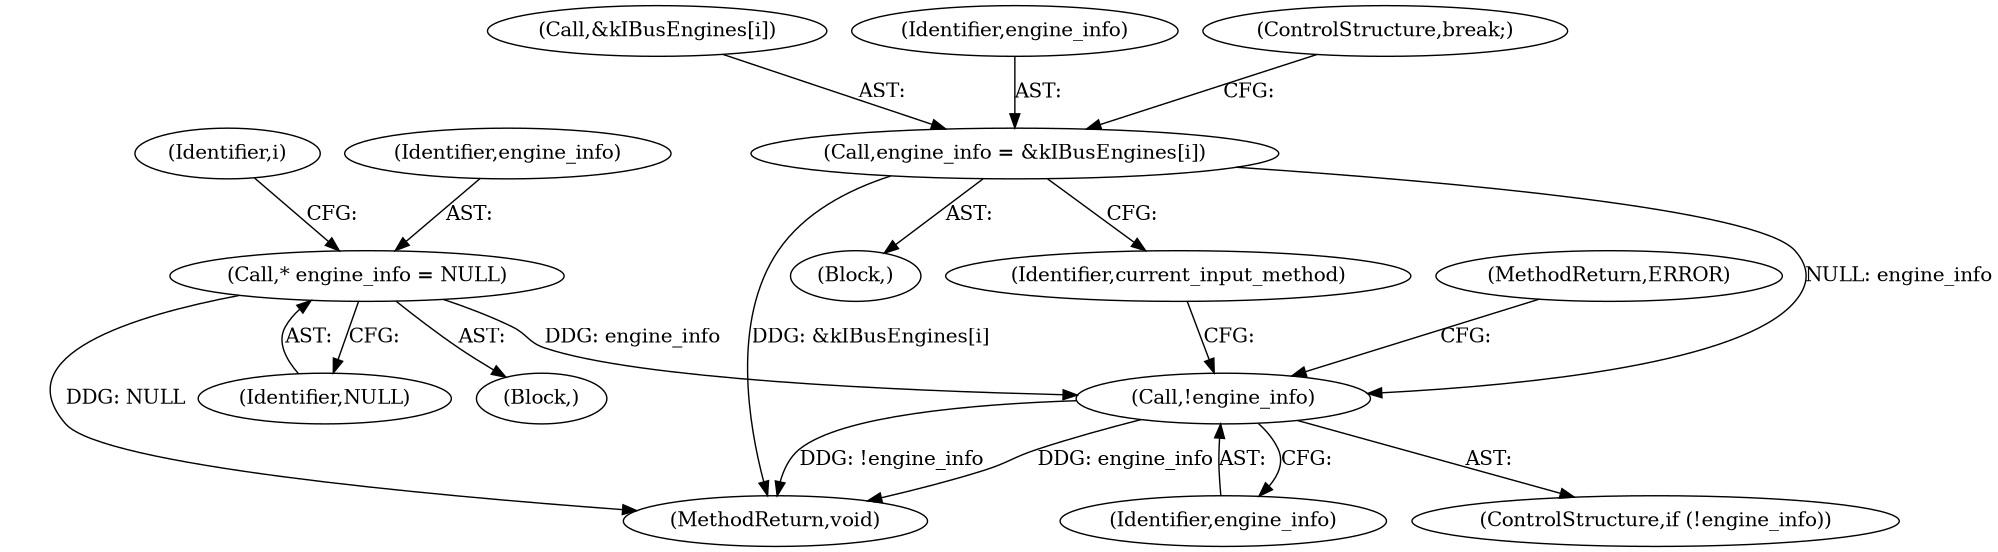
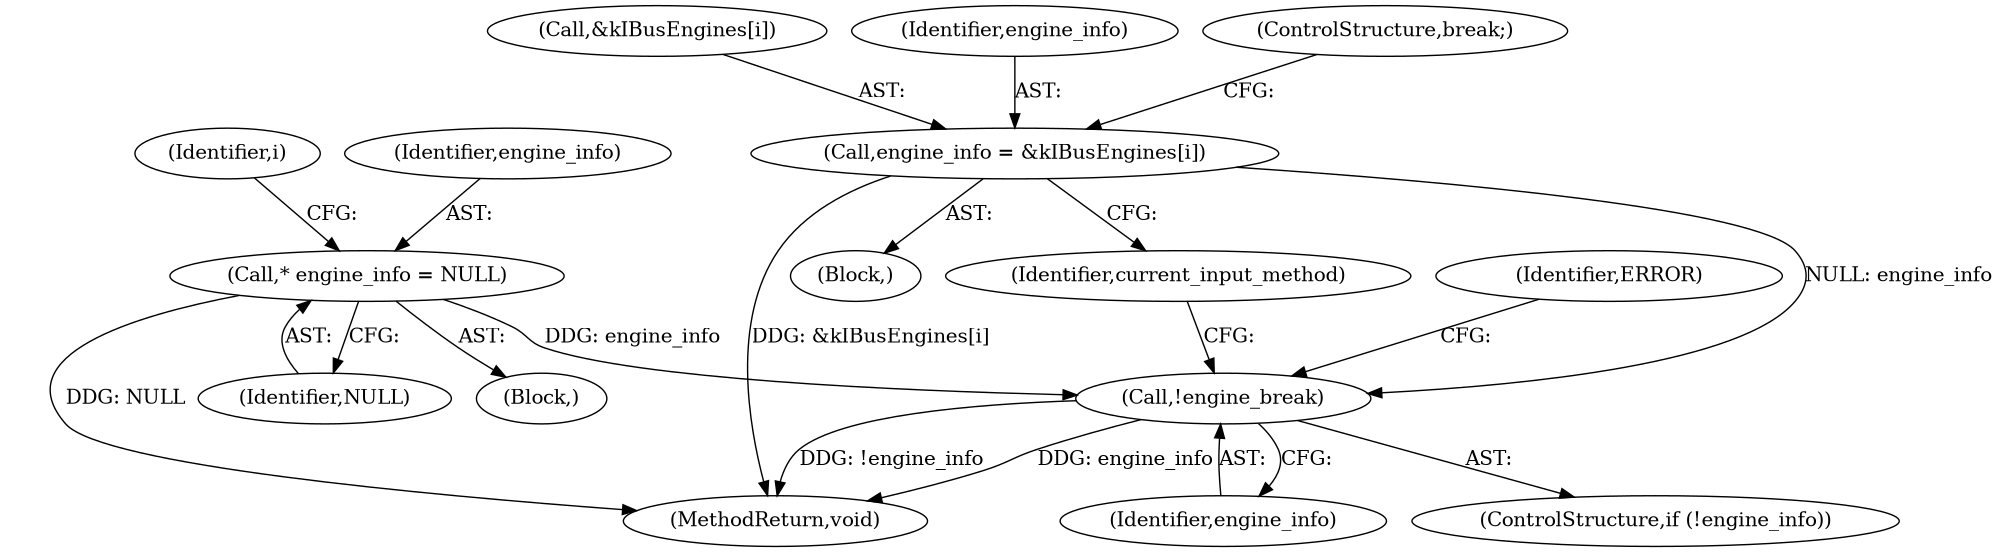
(1609, 276) -> (1609, 276)
(1223, 399) -> (1223, 399)
